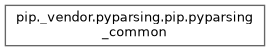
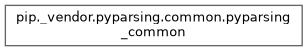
(135, 26) -> (154, 26)
